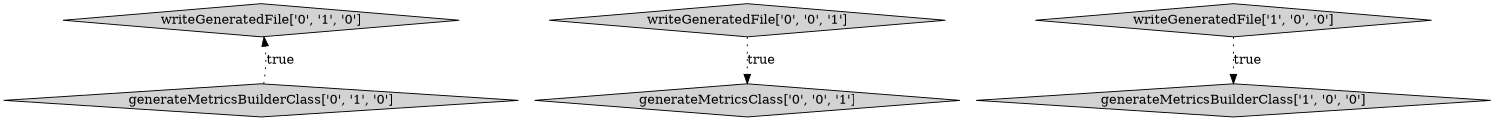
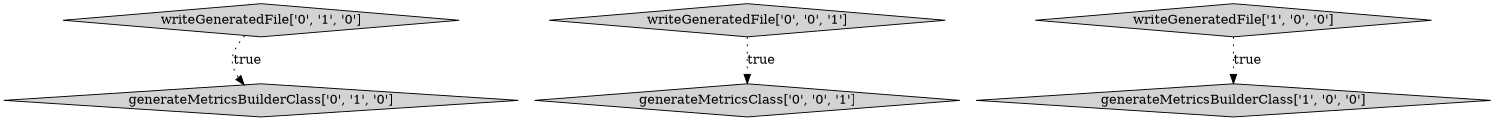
(266, 65) -> (233, 56)
